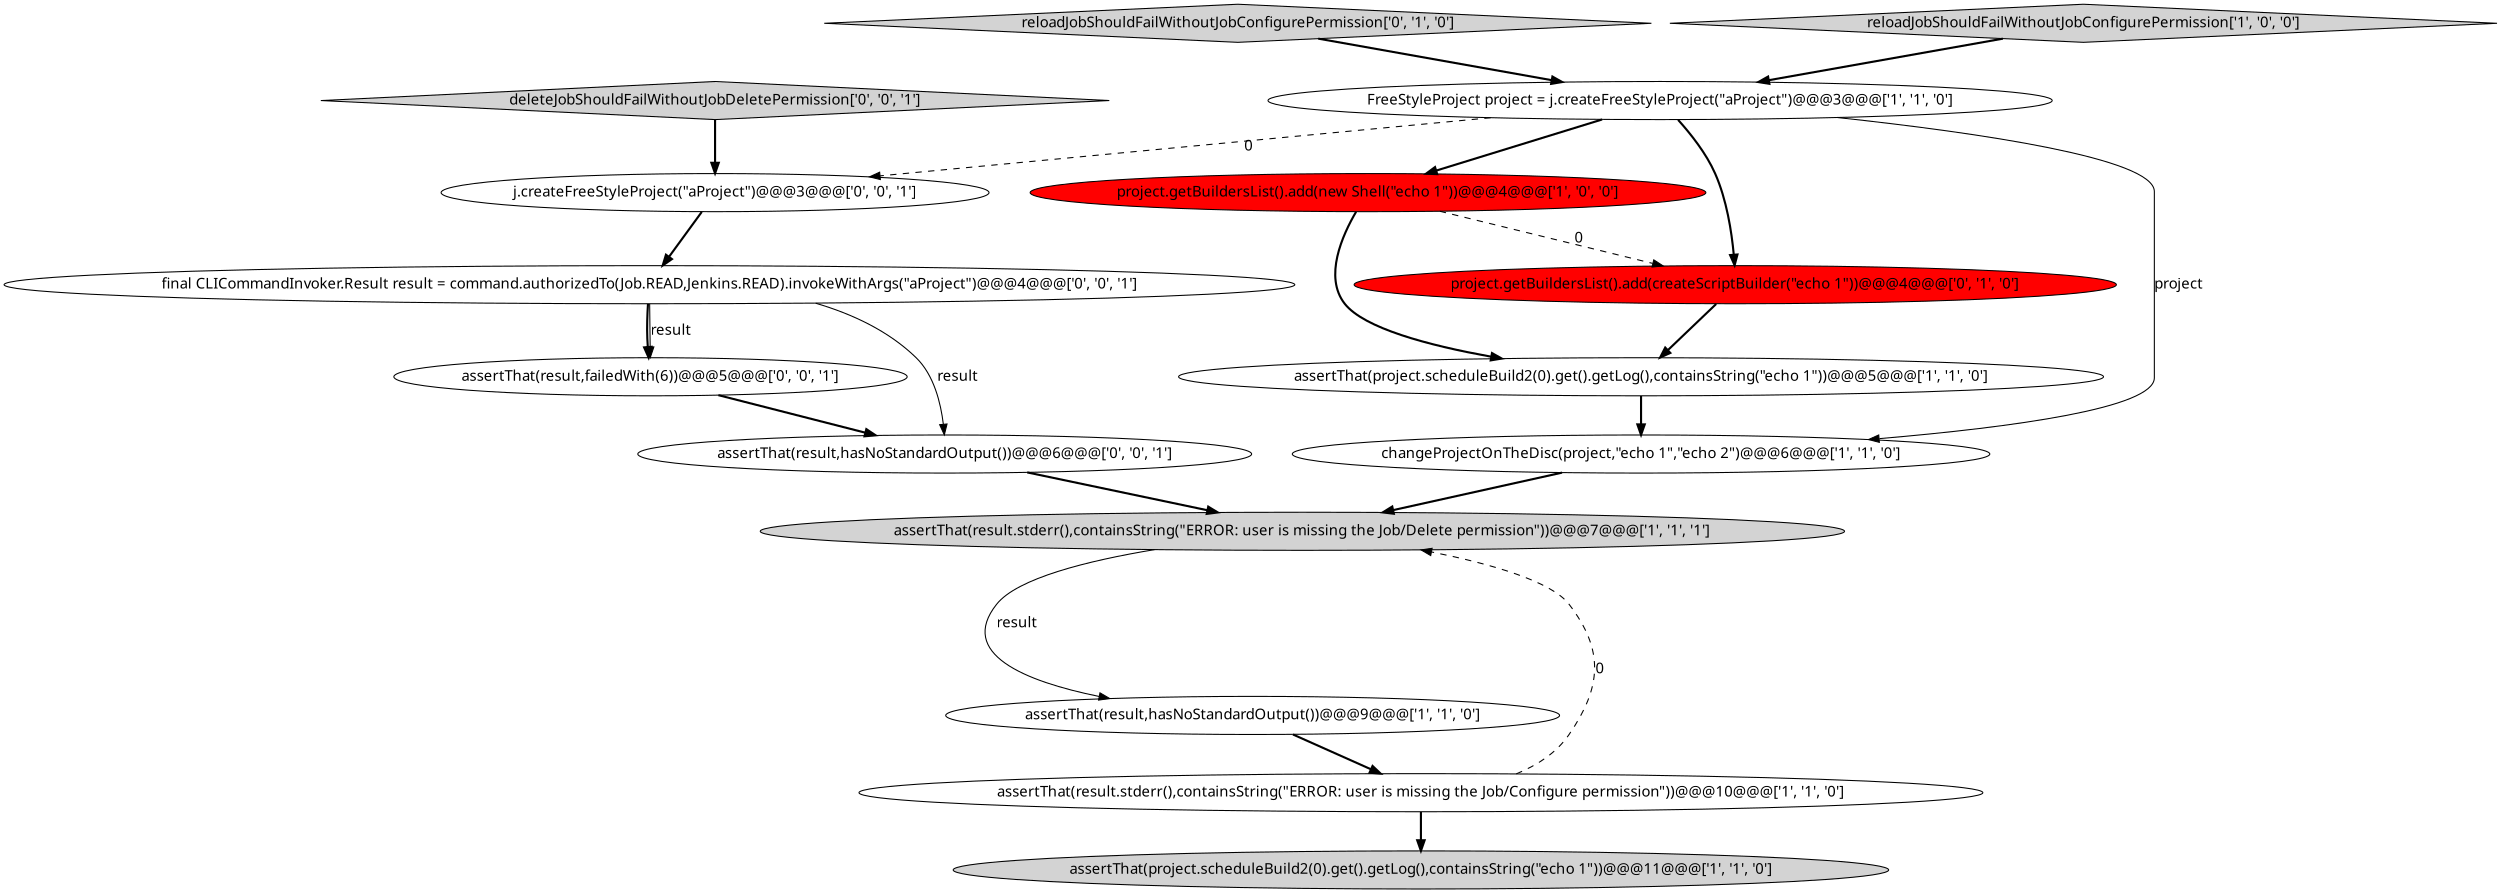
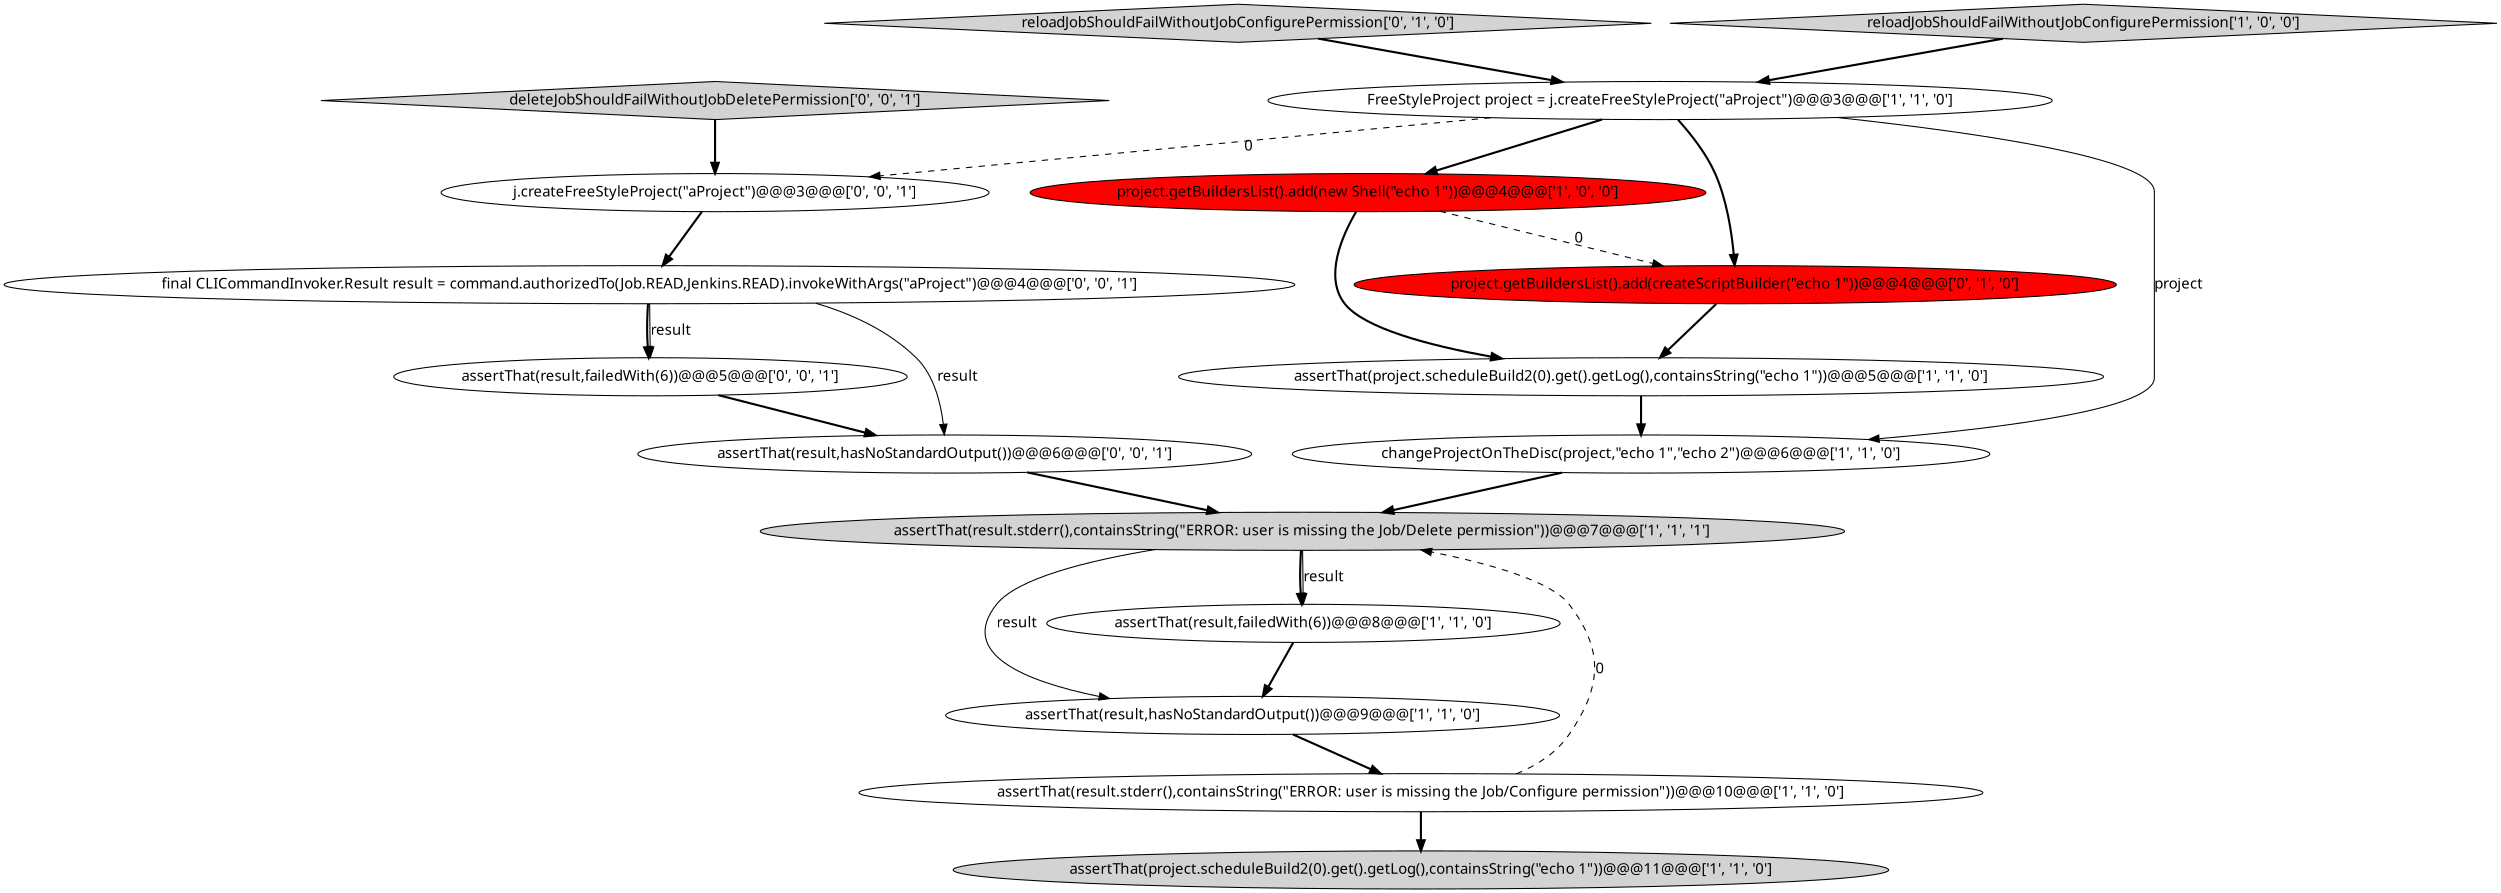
none -> (1303, 623)
